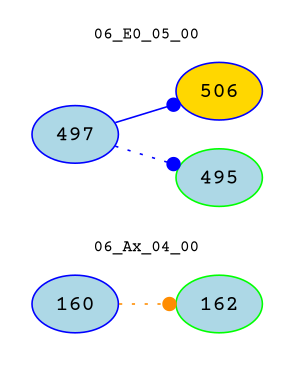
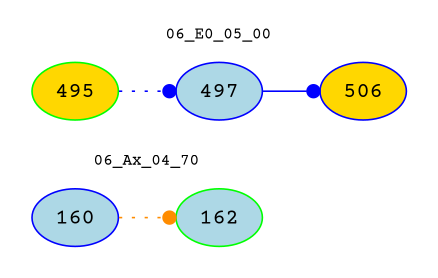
(141, 154) -> (141, 91)
(219, 178) -> (75, 91)
(147, 247) -> (147, 161)
